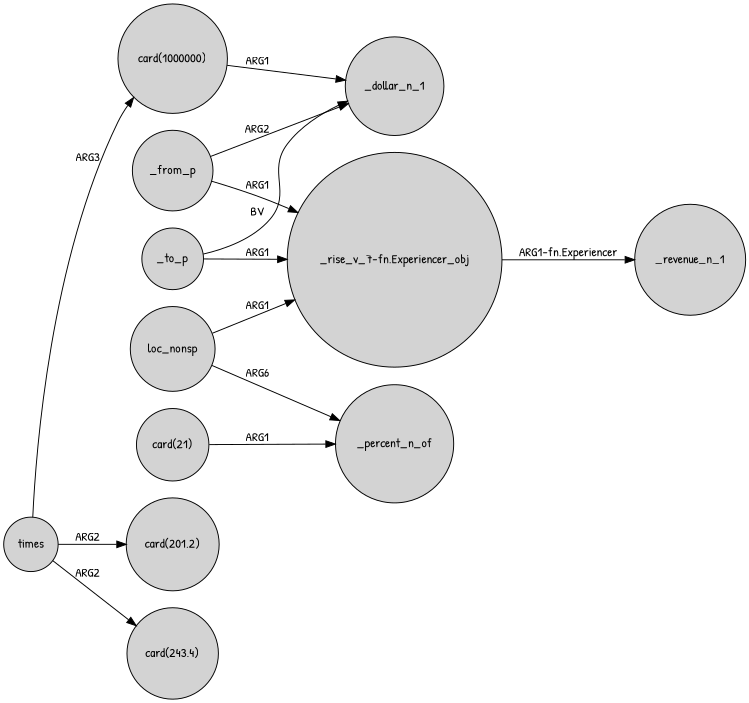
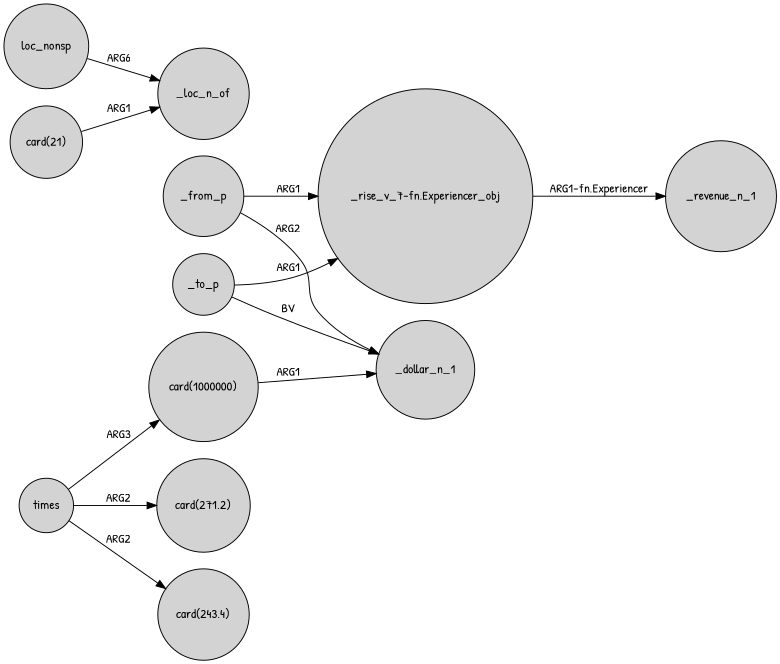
(249, 318) -> none
(395, 444) -> (204, 94)
(173, 544) -> (204, 505)
